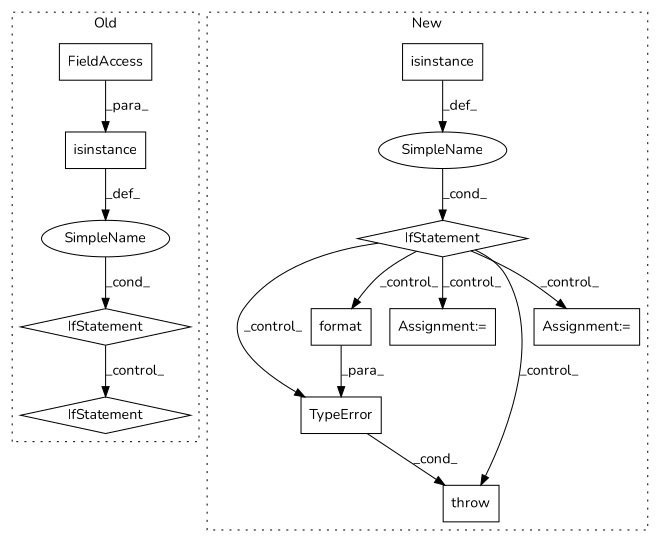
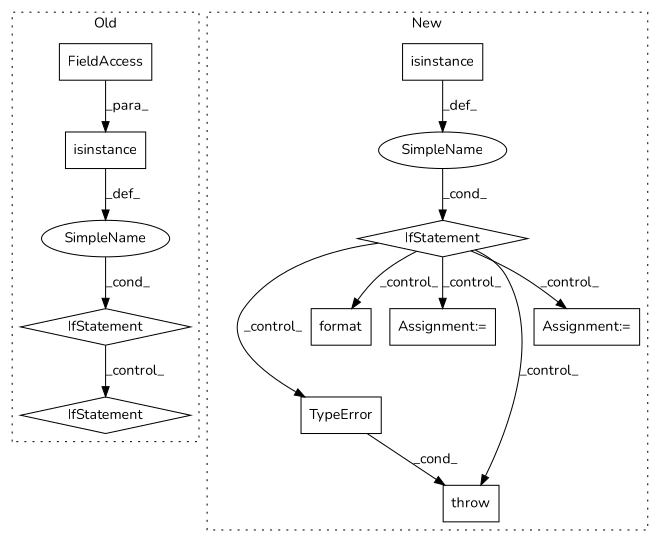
(341, 366) -> none
